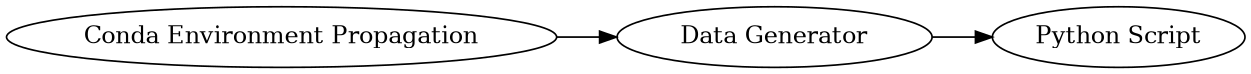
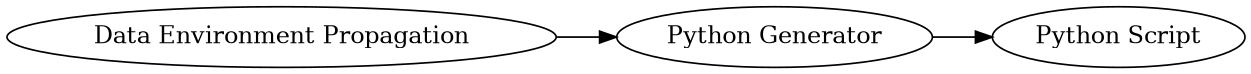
(282, 37) -> (282, 37)
(775, 37) -> (775, 37)
